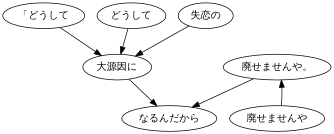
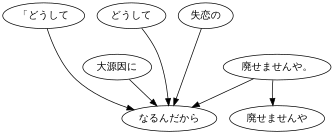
(125, 38) -> (160, 61)
(165, 39) -> (189, 64)
(78, 40) -> (76, 79)
(282, 96) -> (272, 89)
